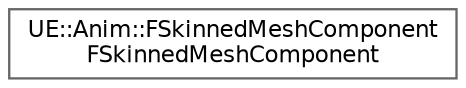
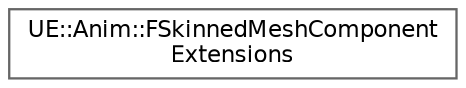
(233, 44) -> (233, 44)
